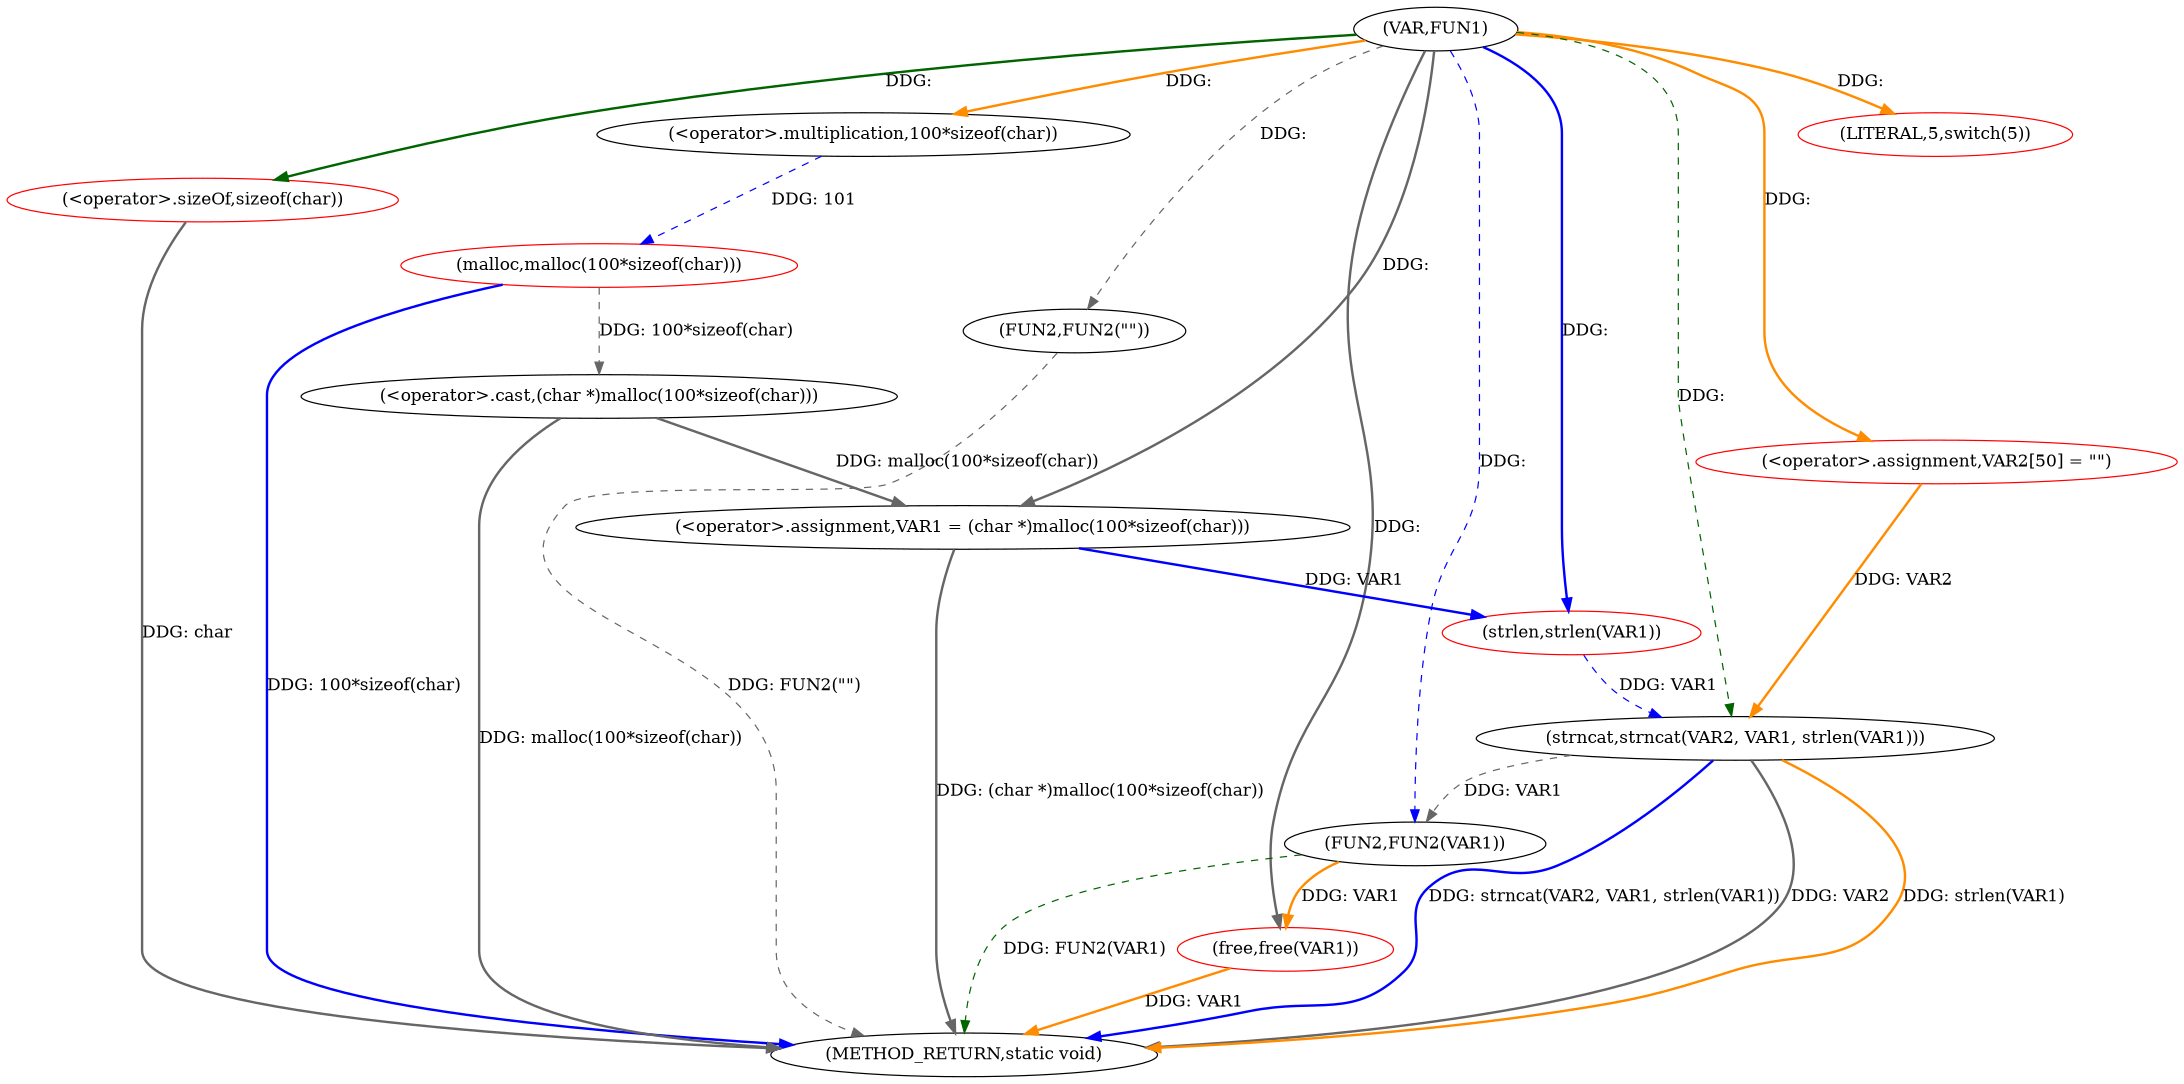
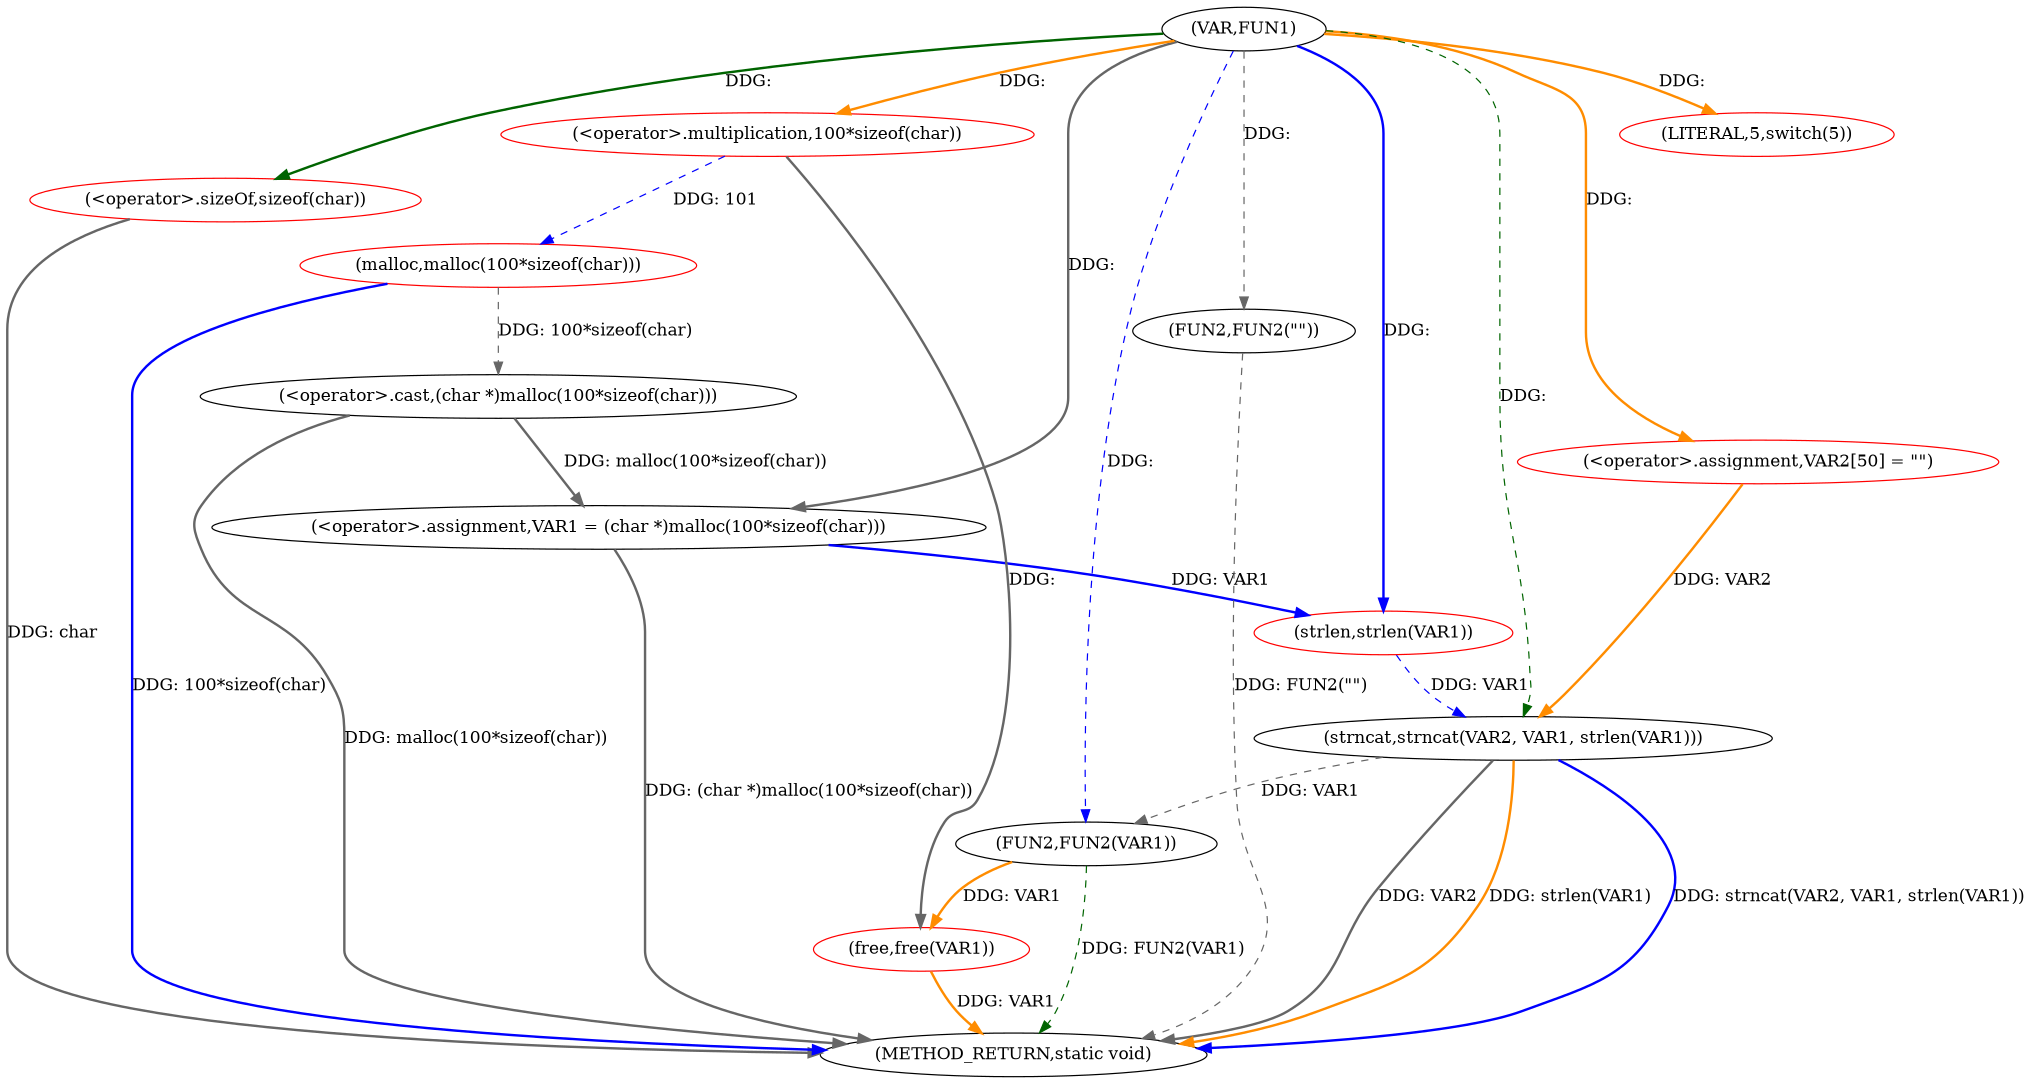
(864, 135) -> (768, 135)
(1371, 486) -> (1000, 519)
